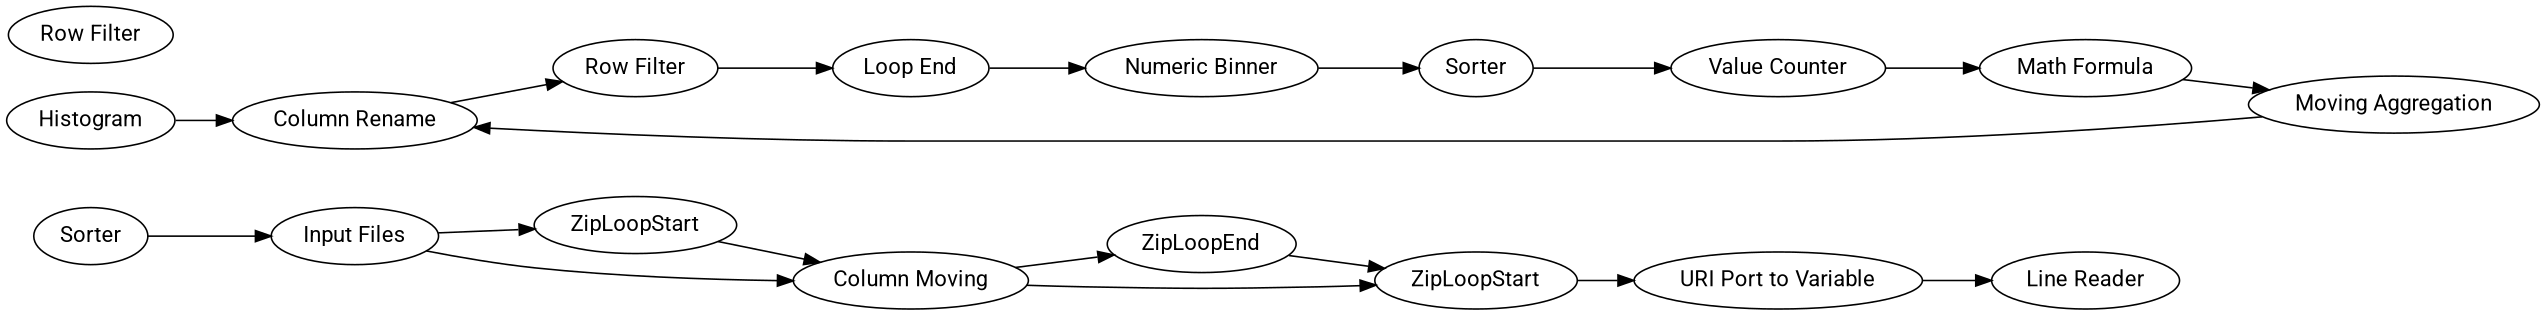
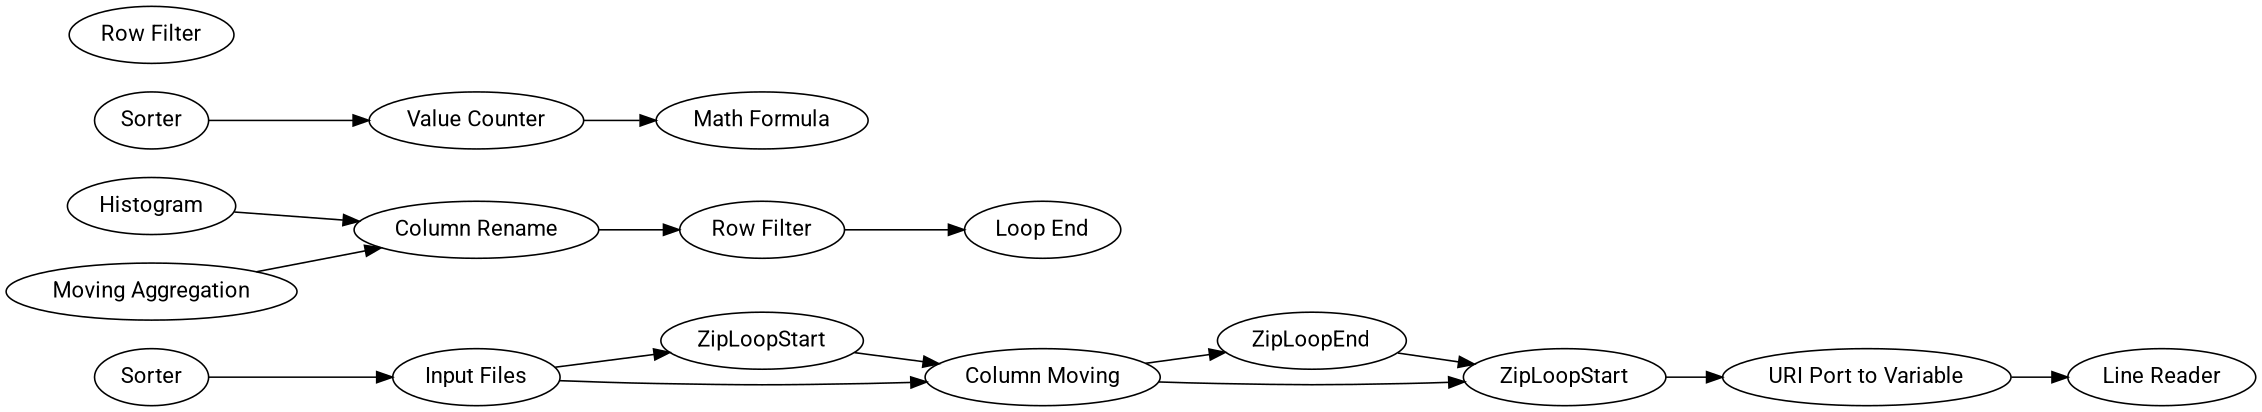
(1202, 68) -> none
(2218, 84) -> none
